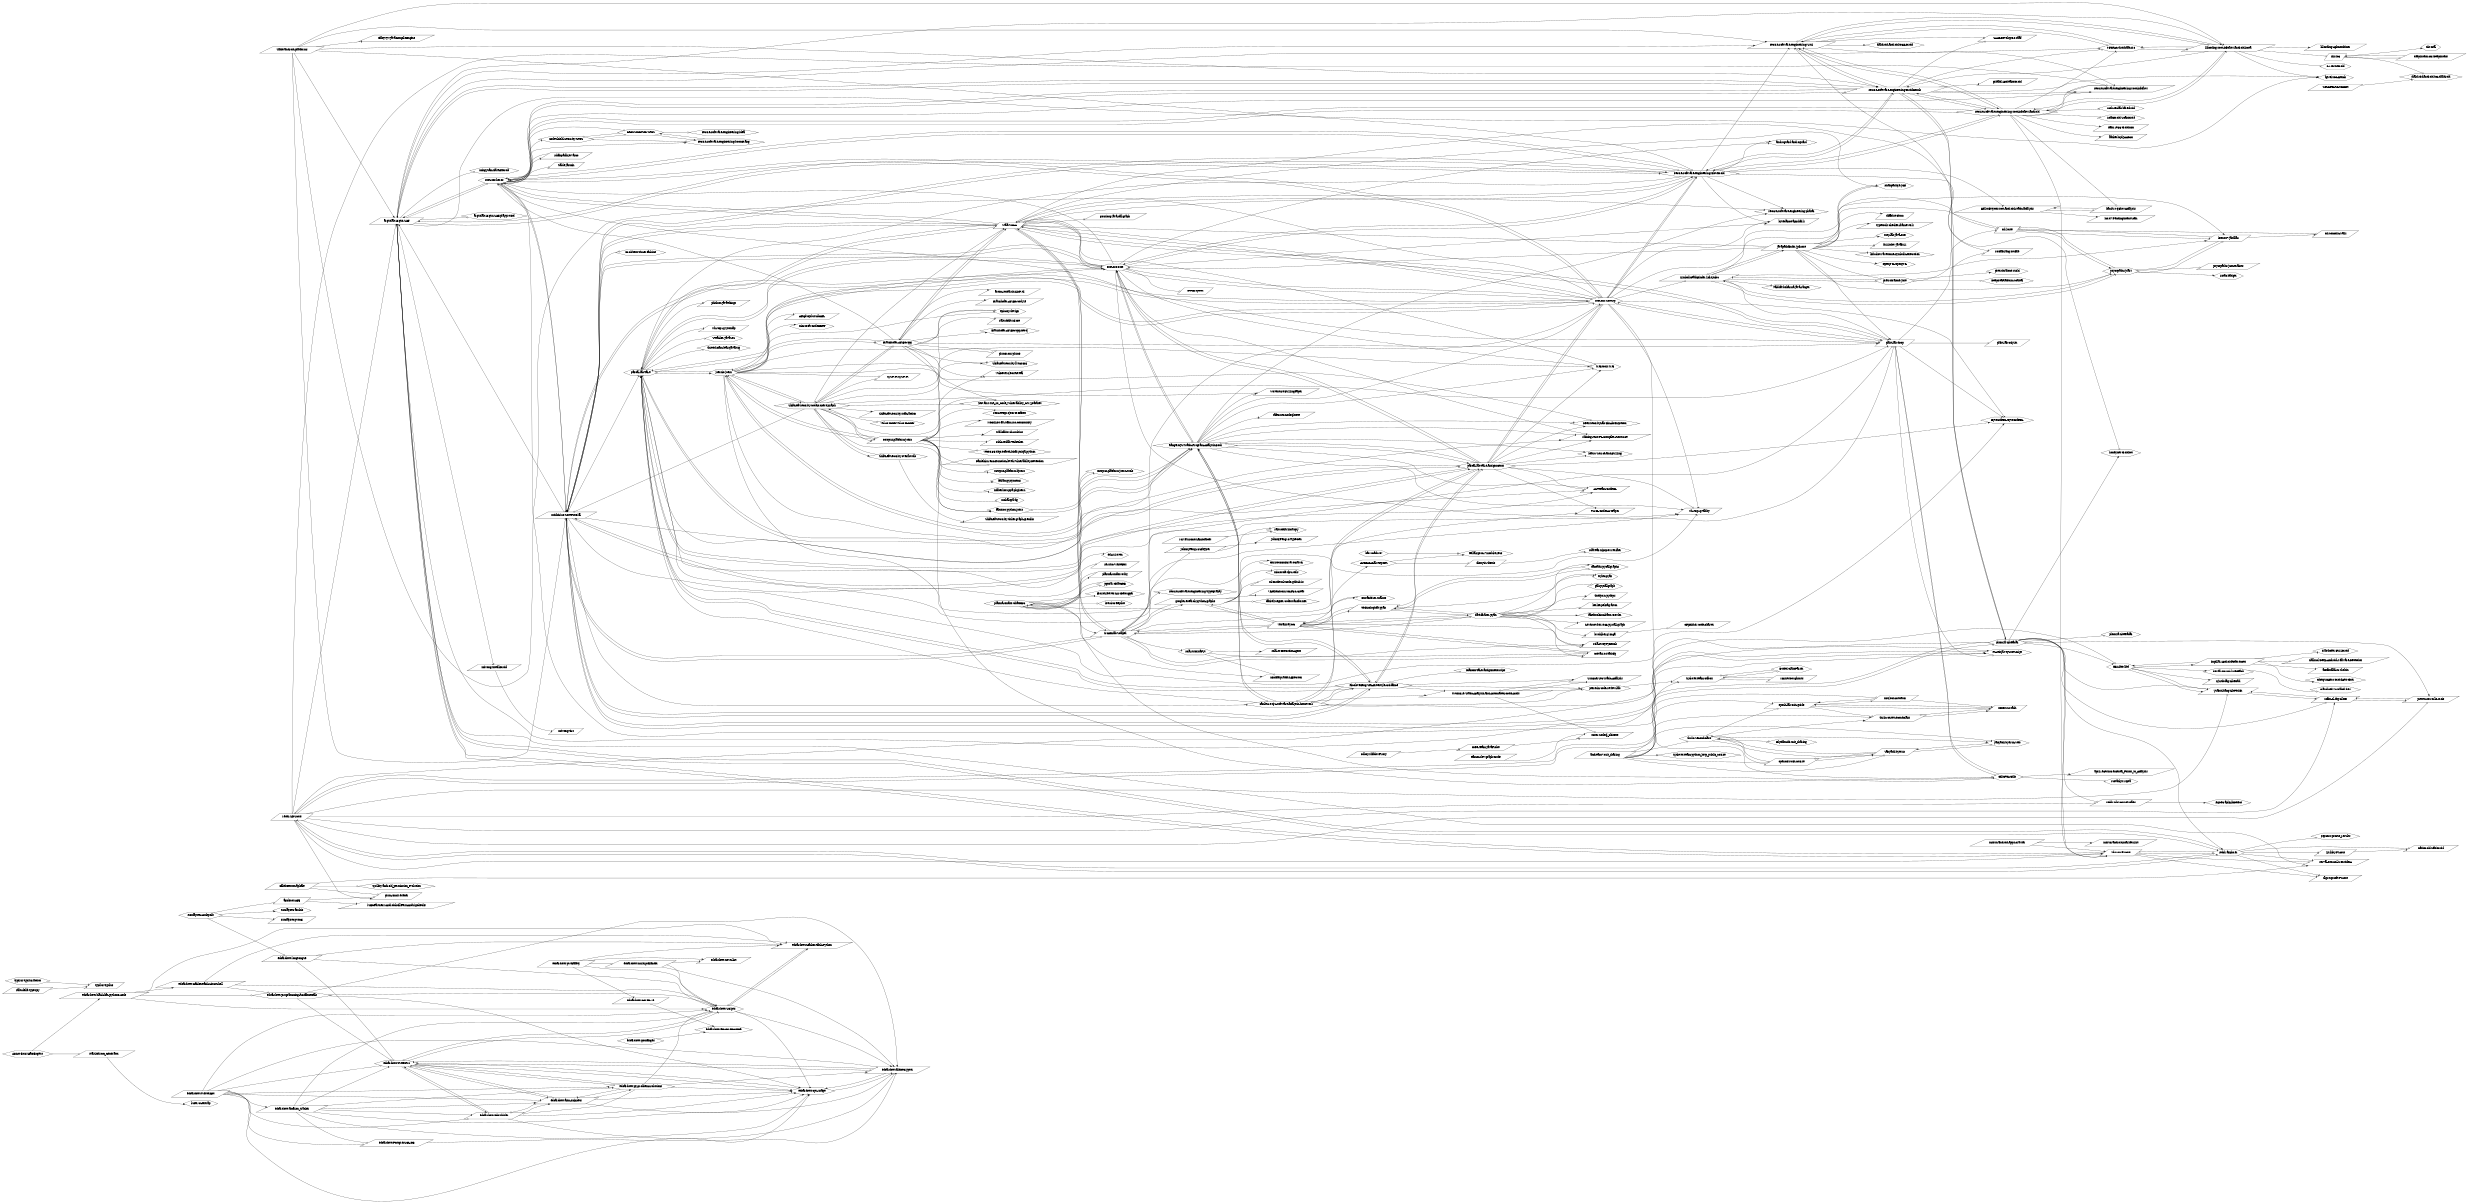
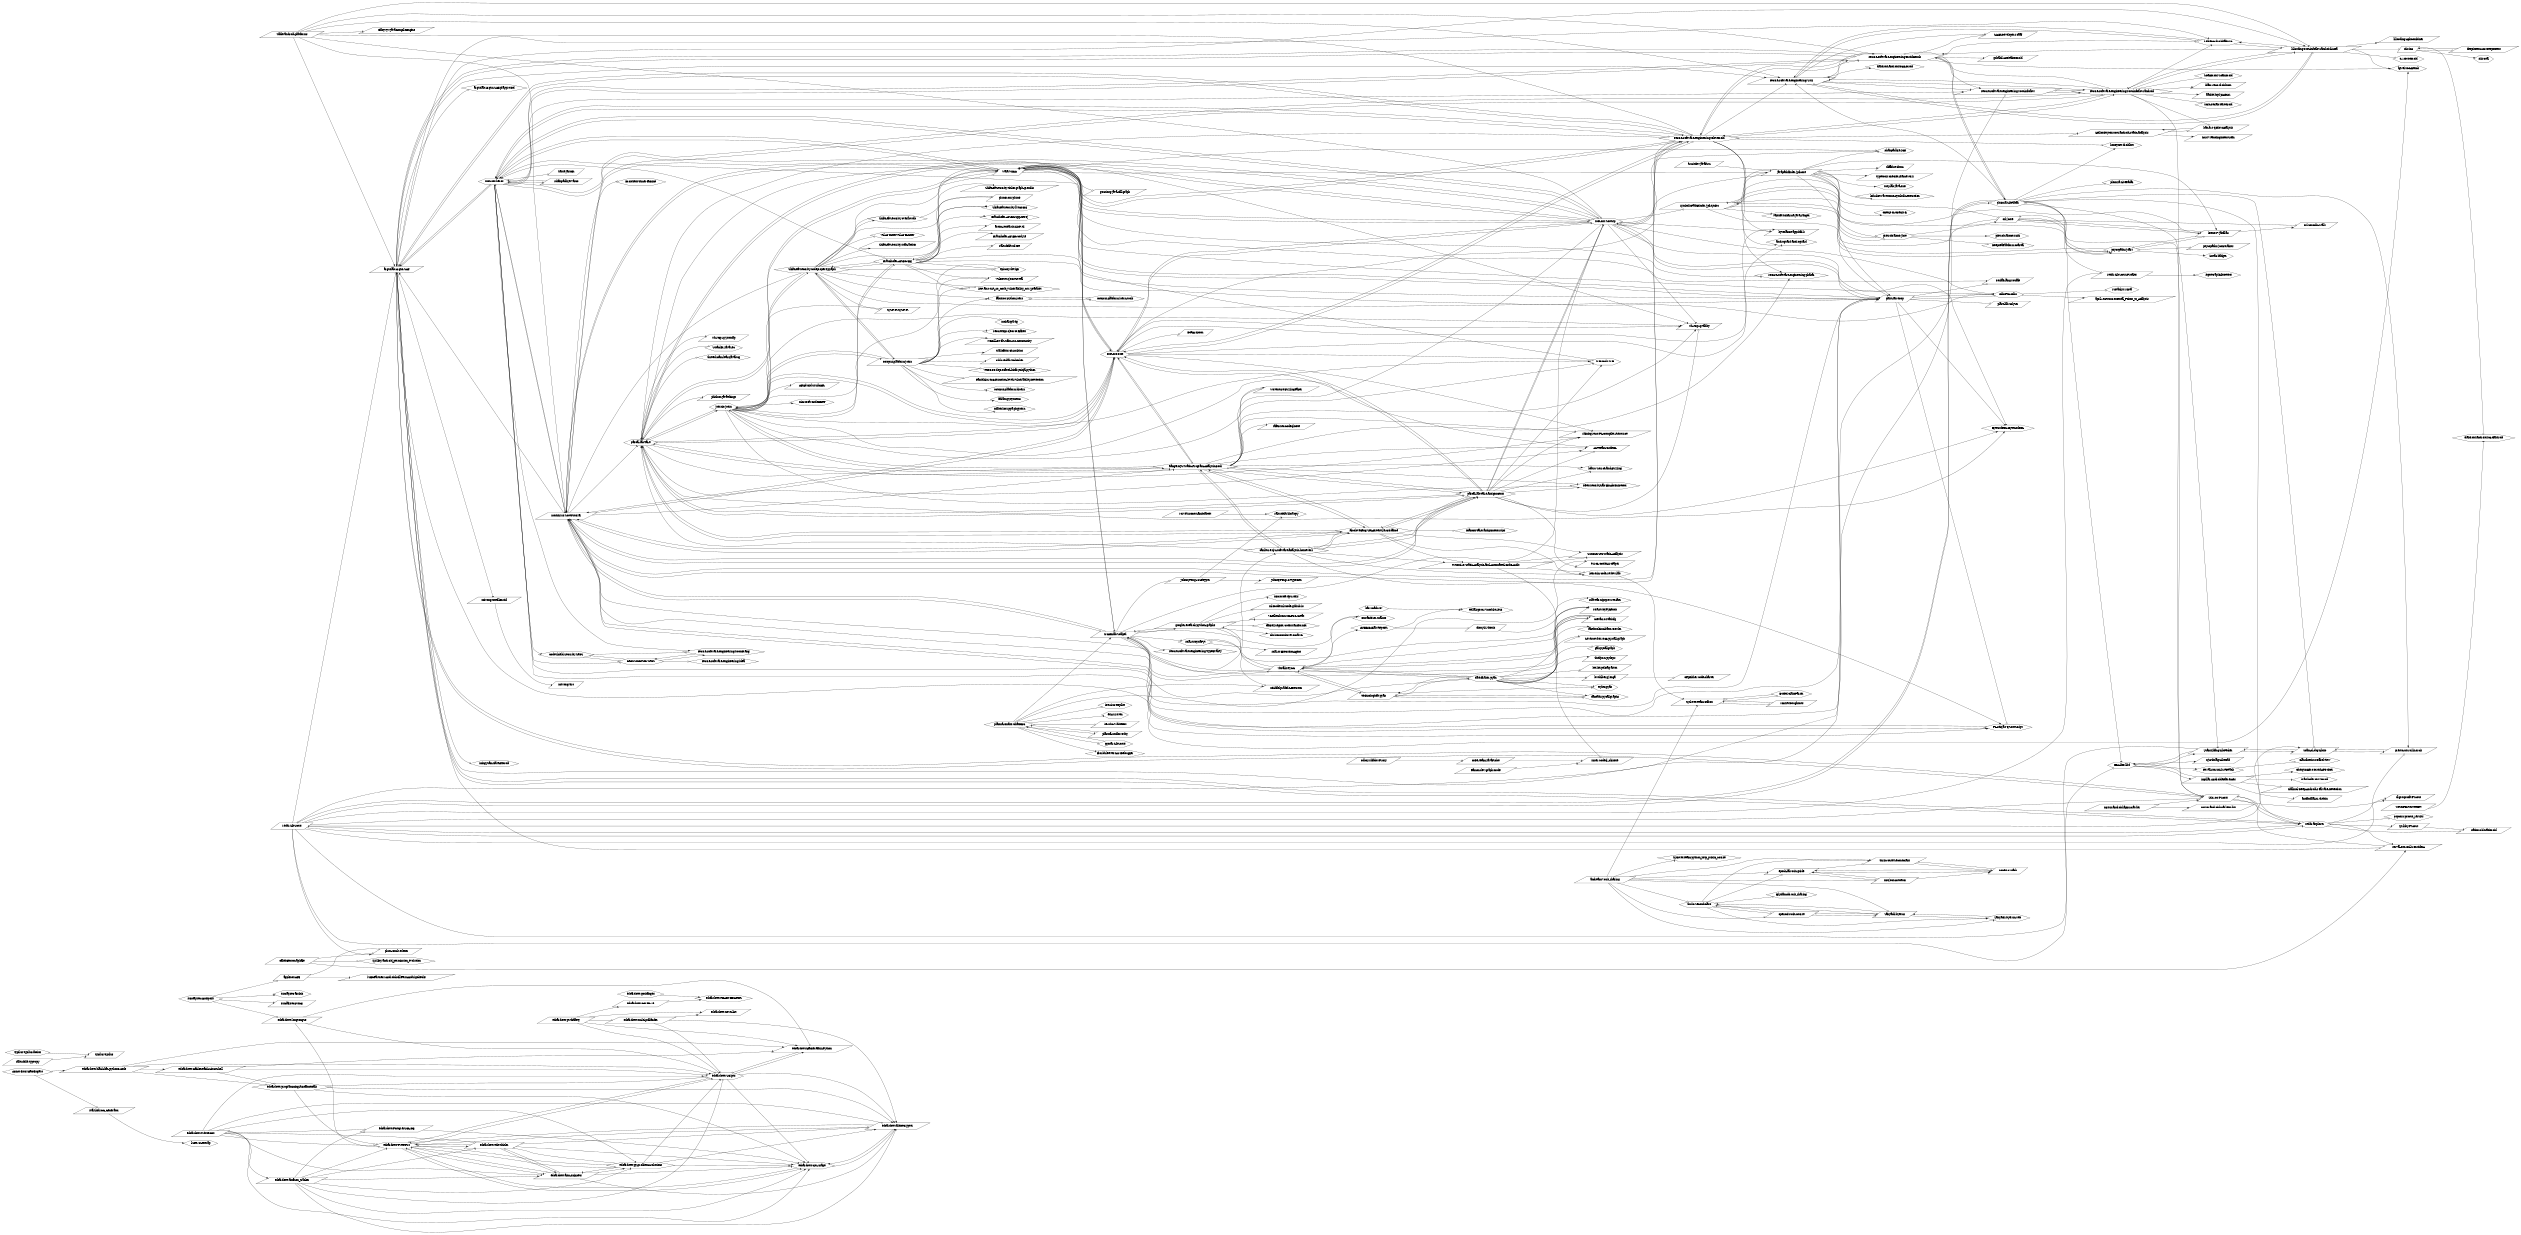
(1946, 101) -> none
(1845, 246) -> (1742, 168)
(1115, 584) -> (1115, 744)
